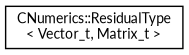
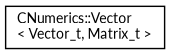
(94, 27) -> (85, 27)
